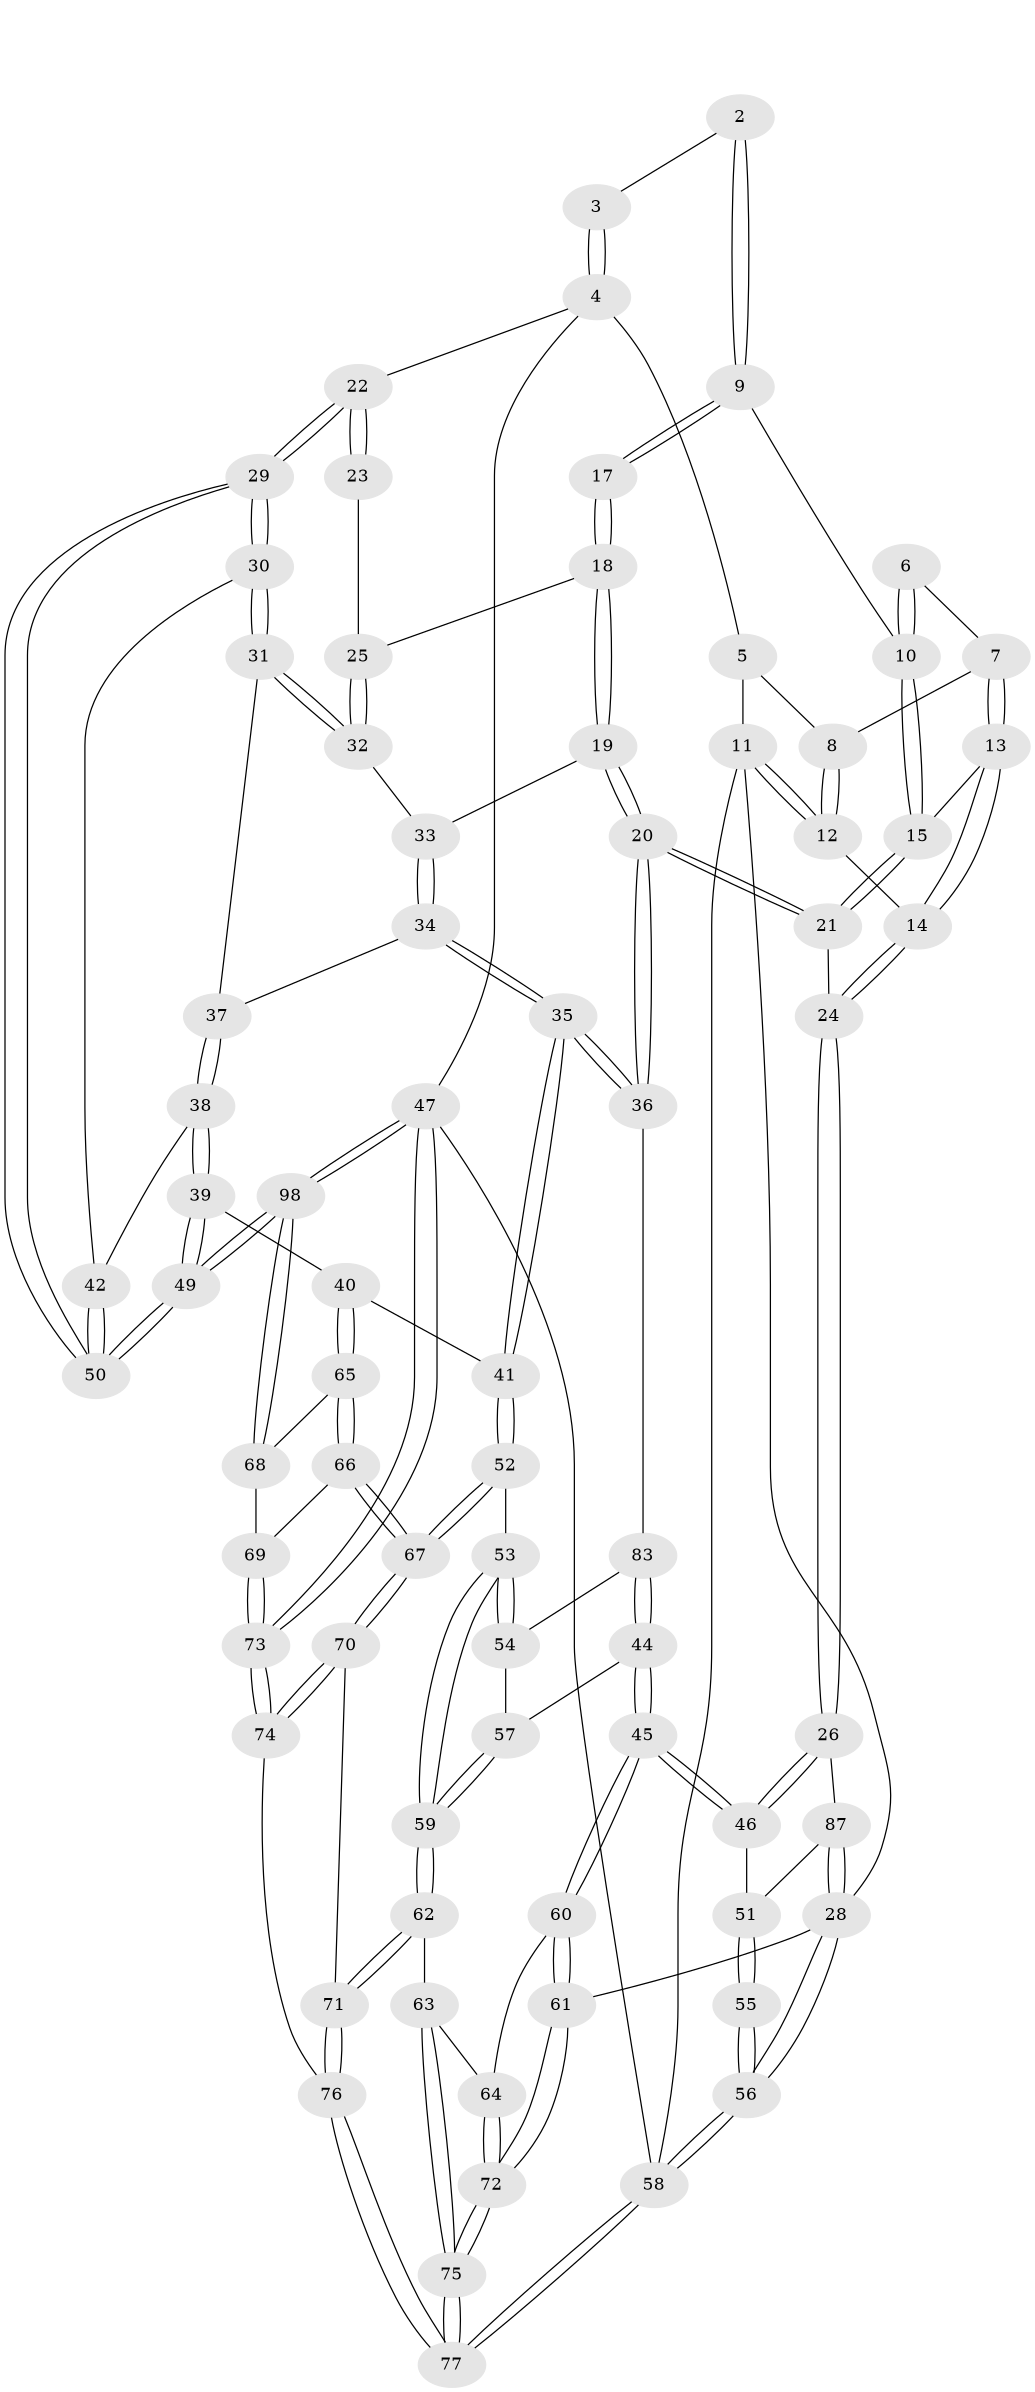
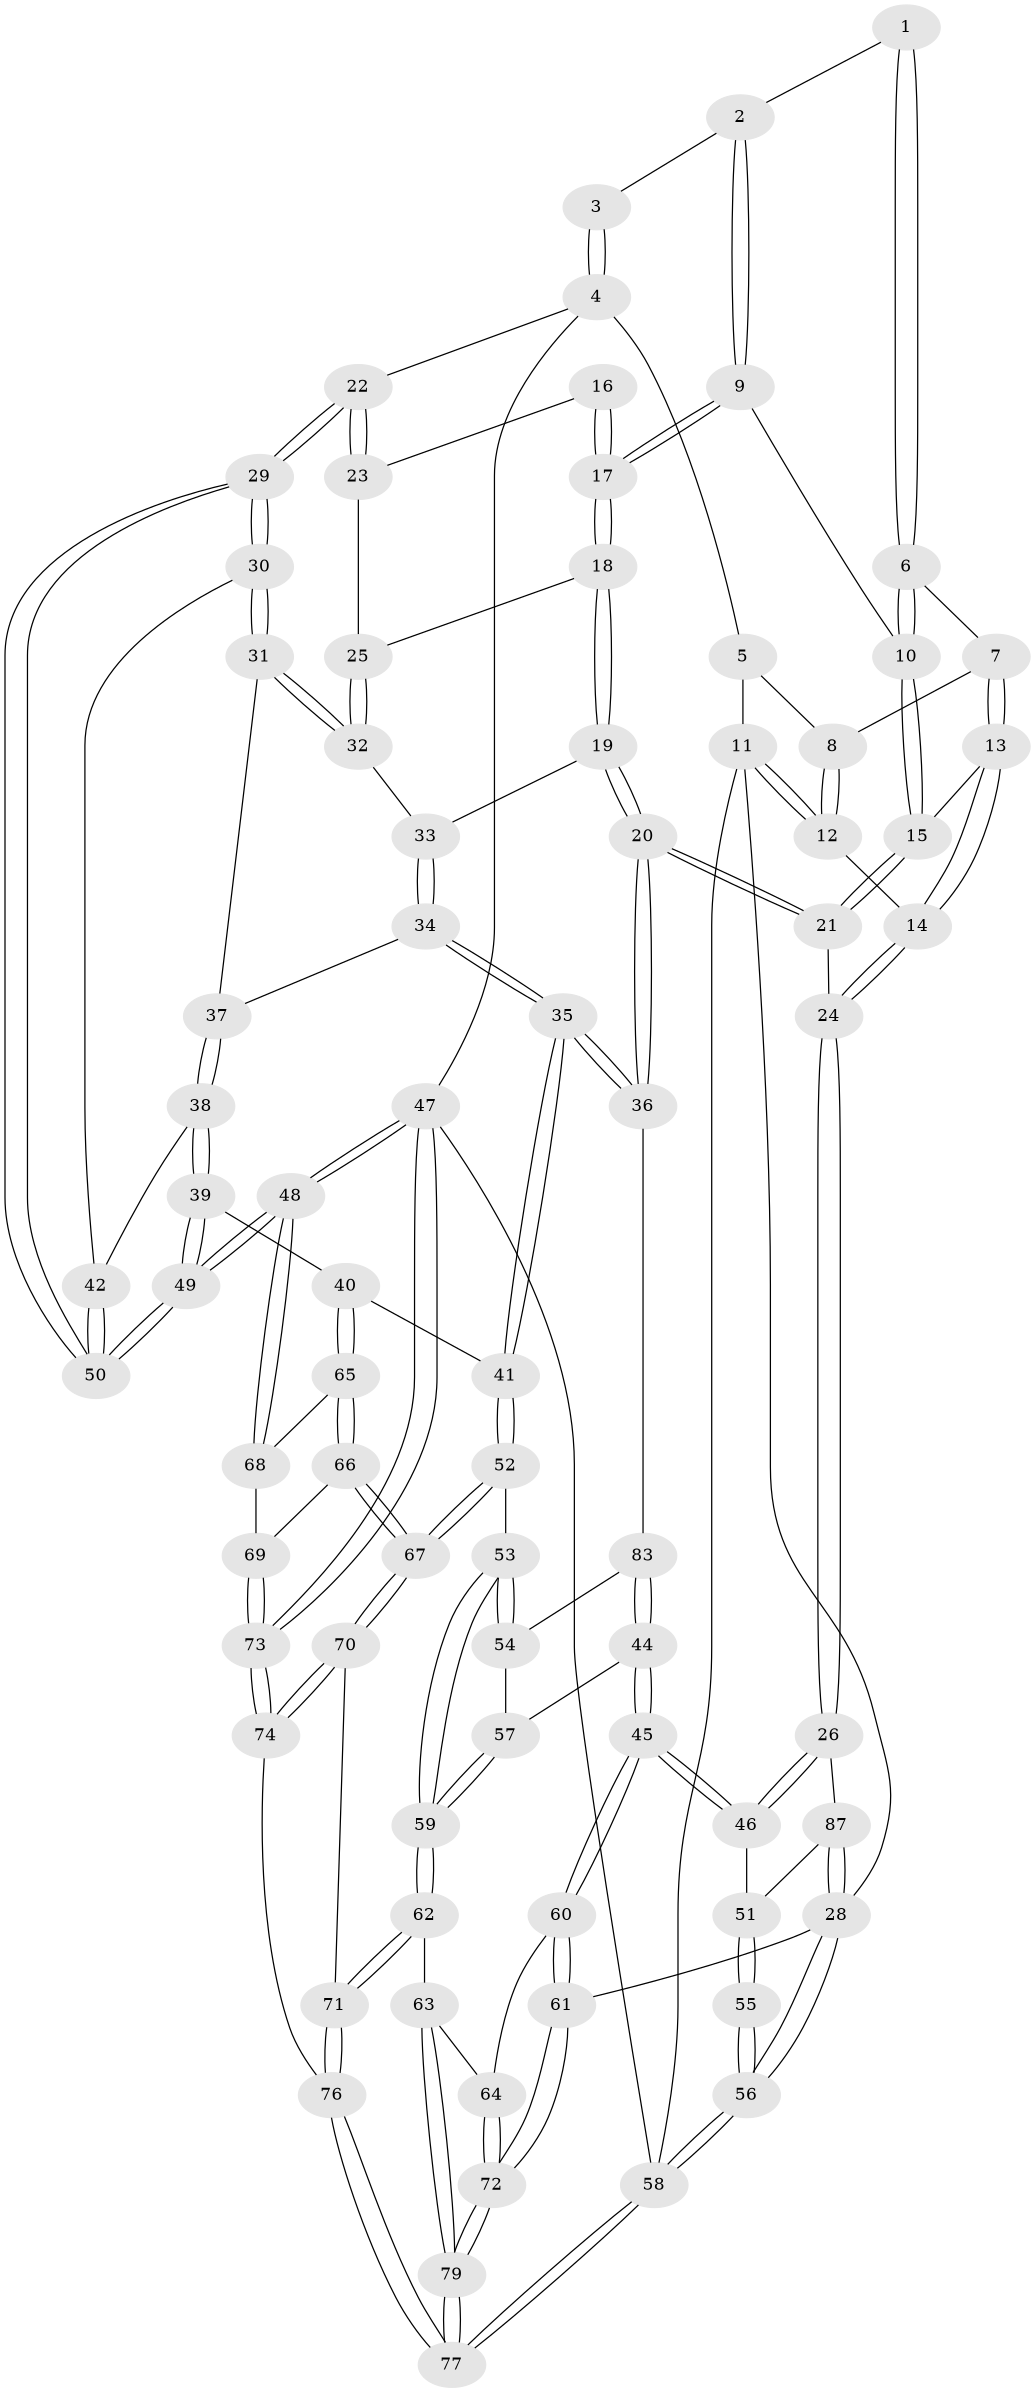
none -> (906, 27)
none -> (603, 387)
(291, 1196) -> (291, 1196)
(452, 2275) -> (452, 2275)
